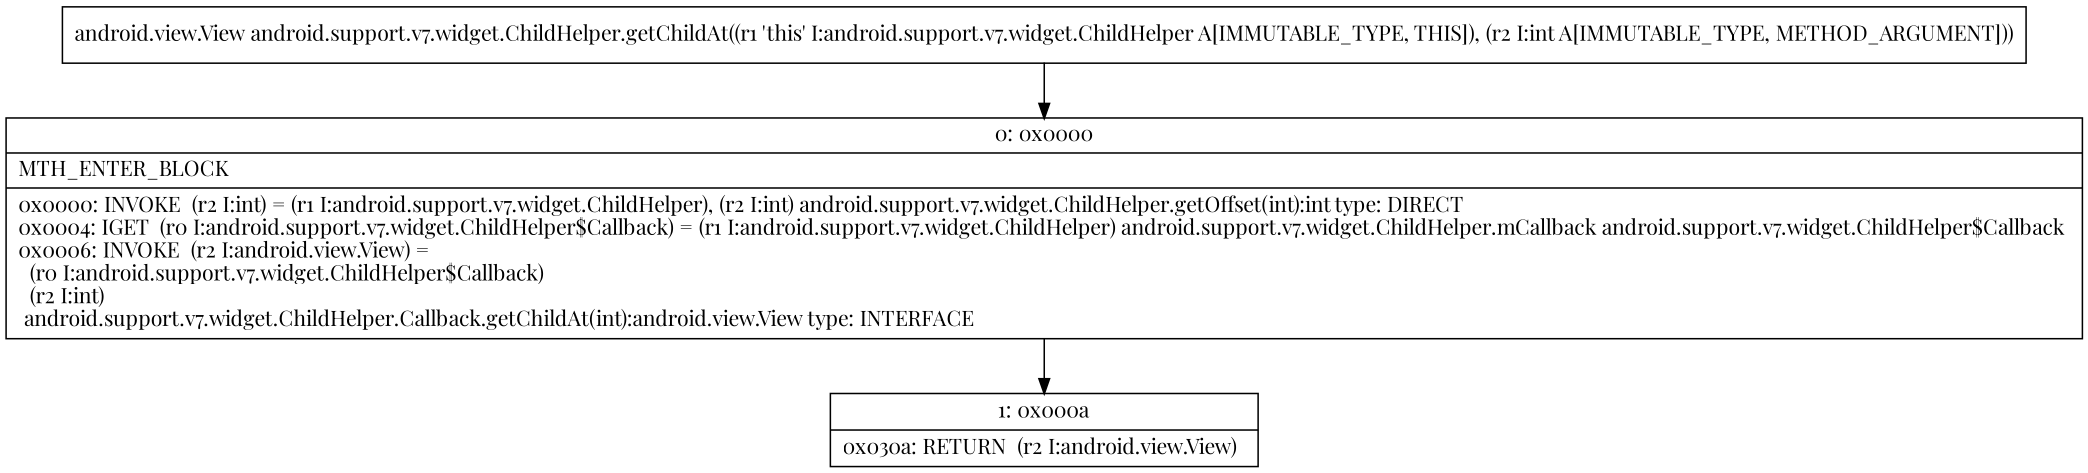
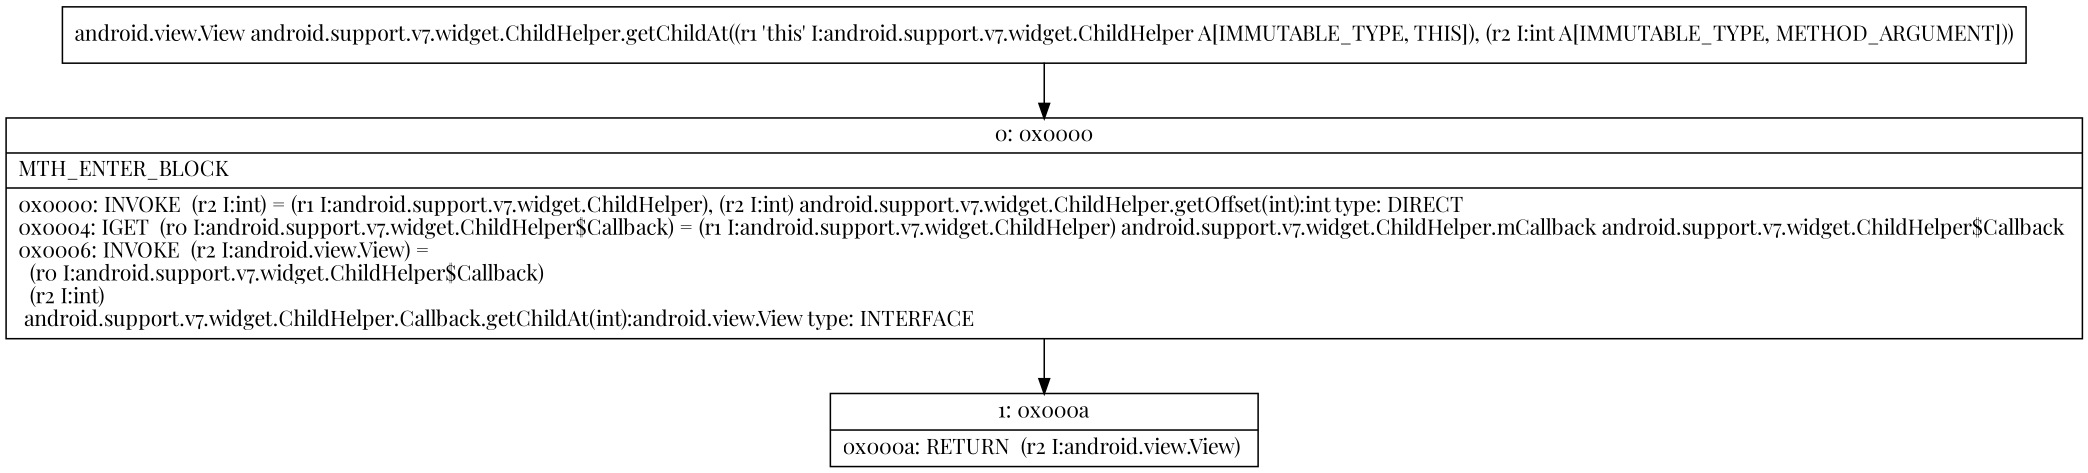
(1043, 448) -> (1044, 448)
